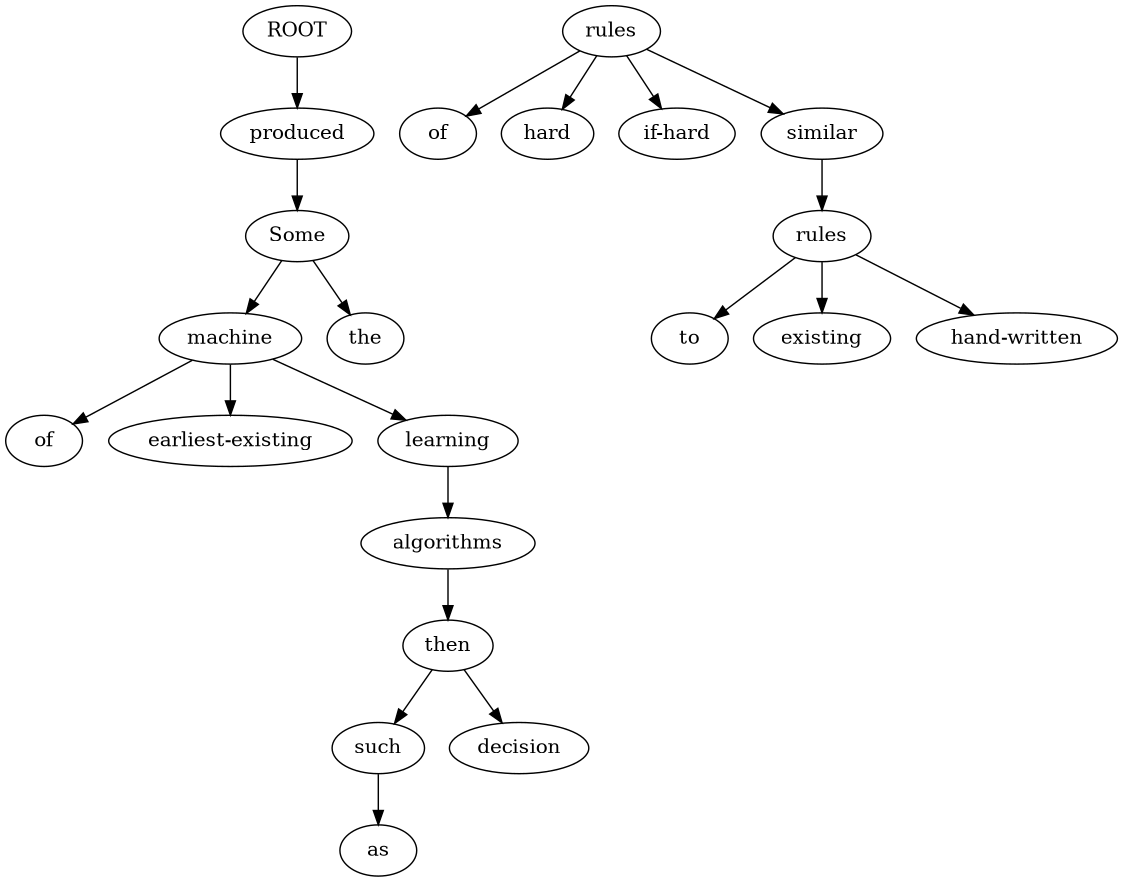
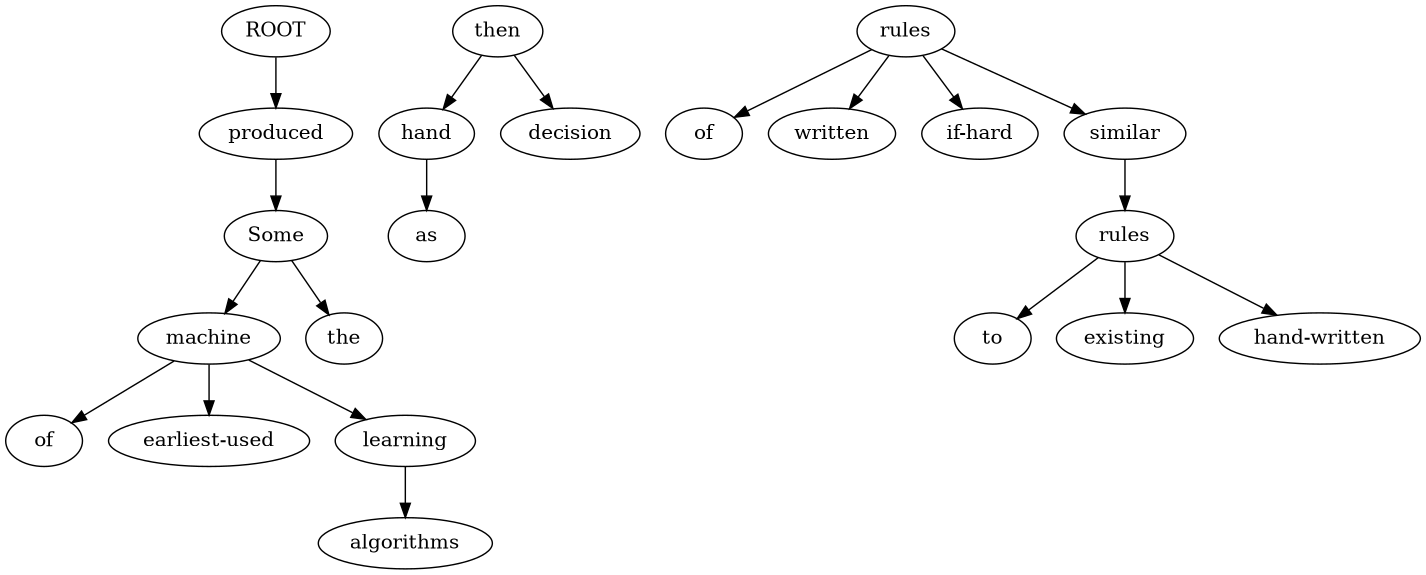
(548, 134) -> (832, 134)
(230, 441) -> (209, 441)
(448, 588) -> none
(378, 748) -> (427, 134)
